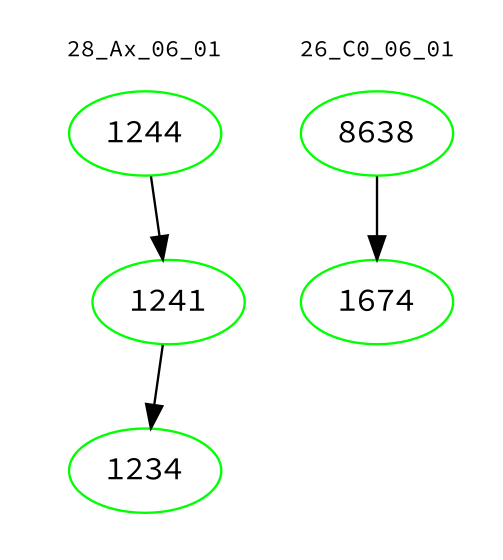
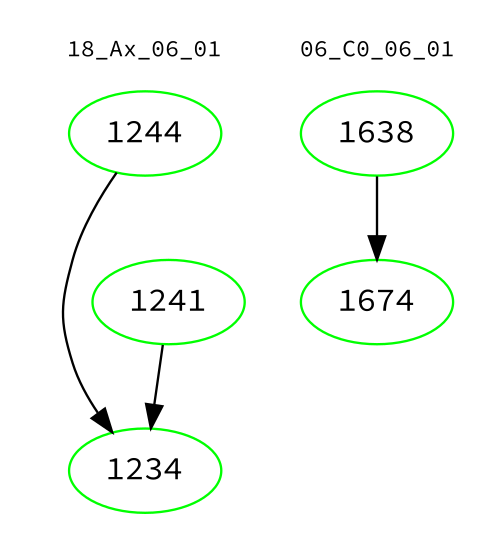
(145, 50) -> (145, 50)
(378, 50) -> (378, 50)
(377, 133) -> (377, 133)
(155, 206) -> (65, 291)
